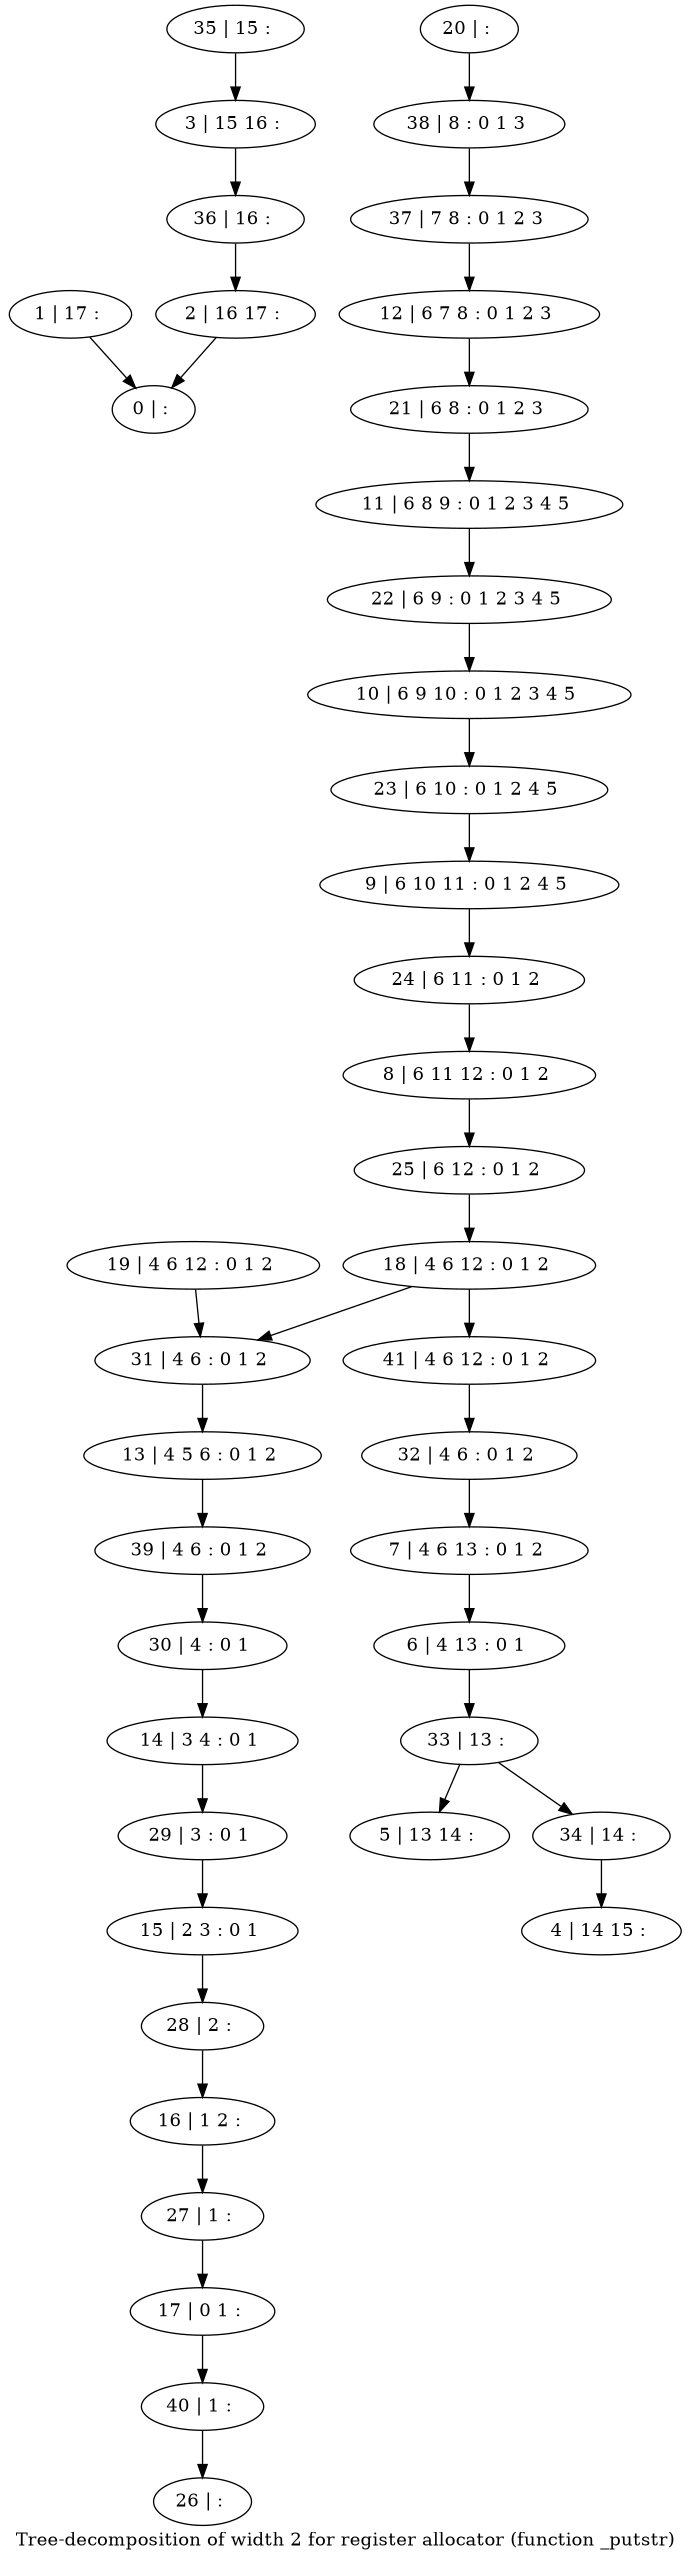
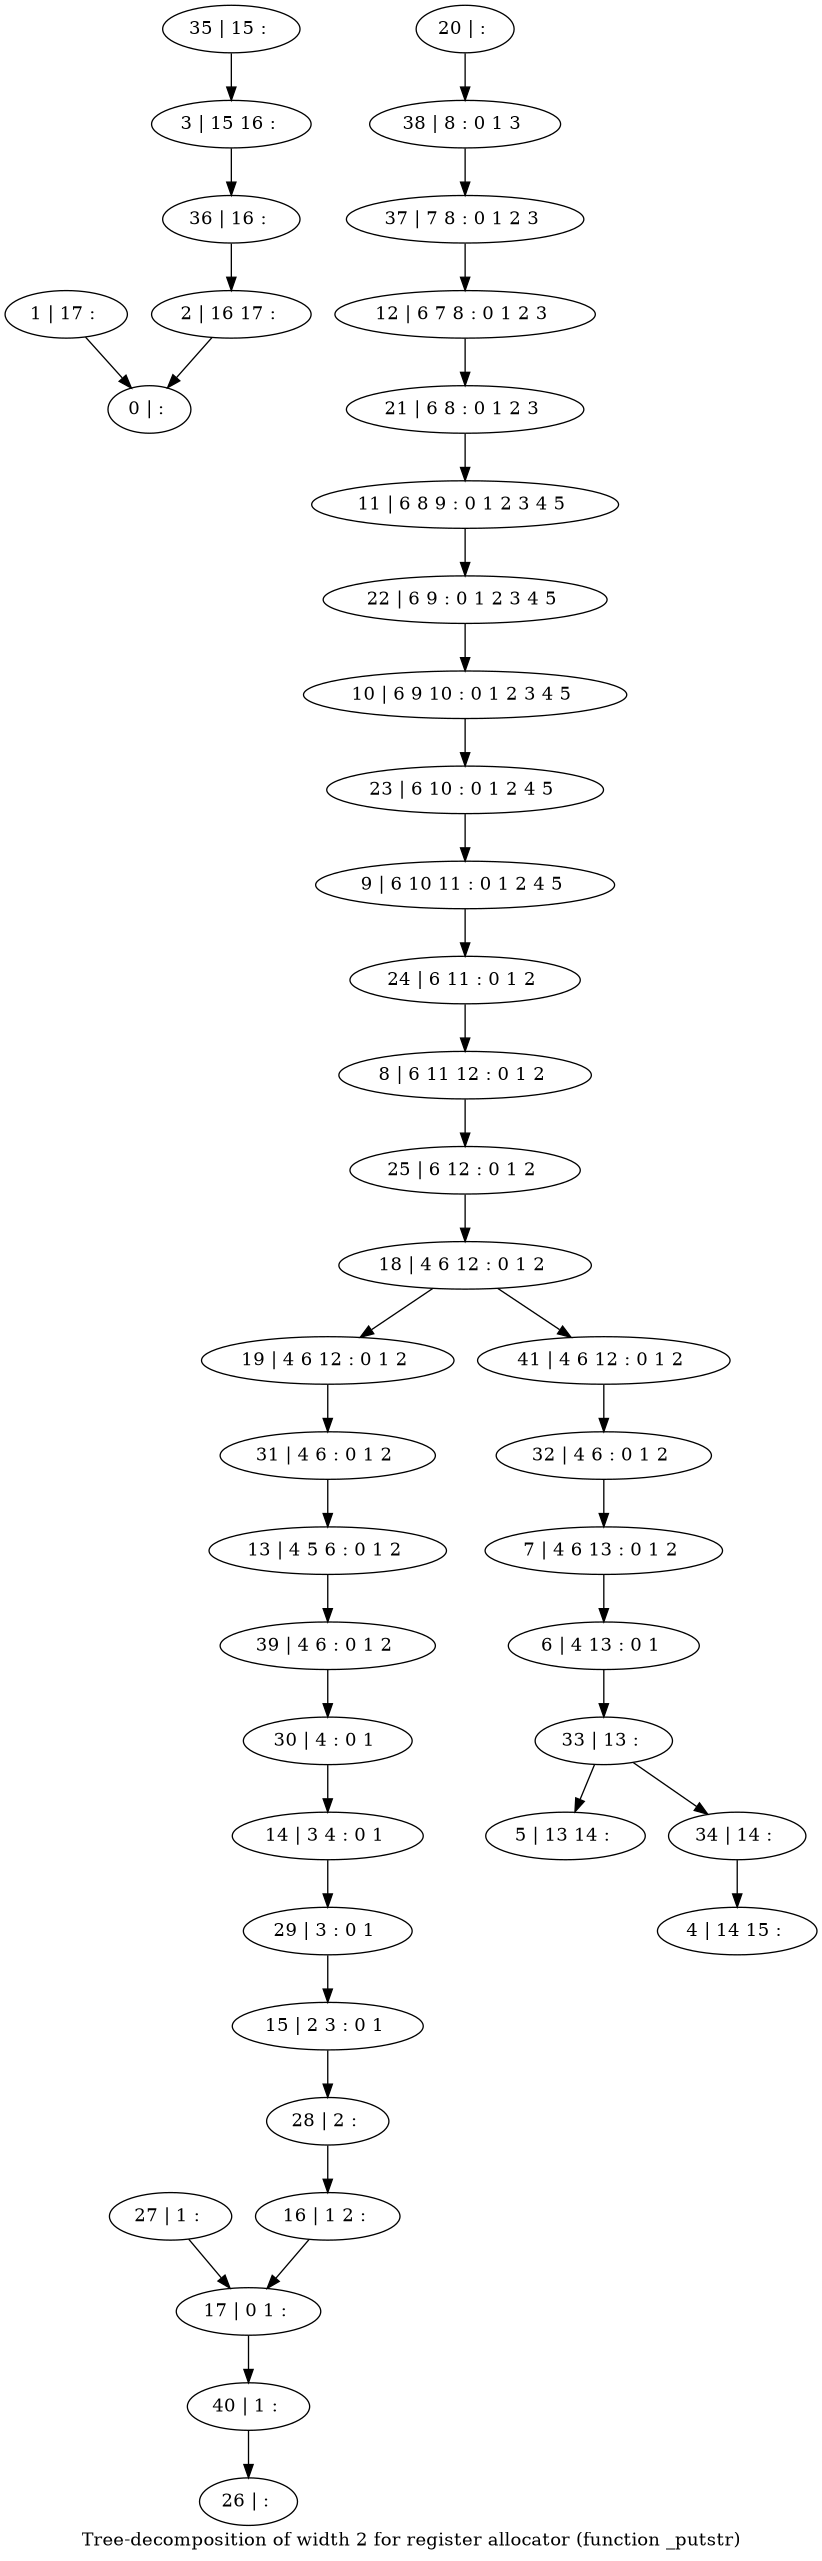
(341, 1311) -> (402, 1309)
(203, 2162) -> (292, 2259)
